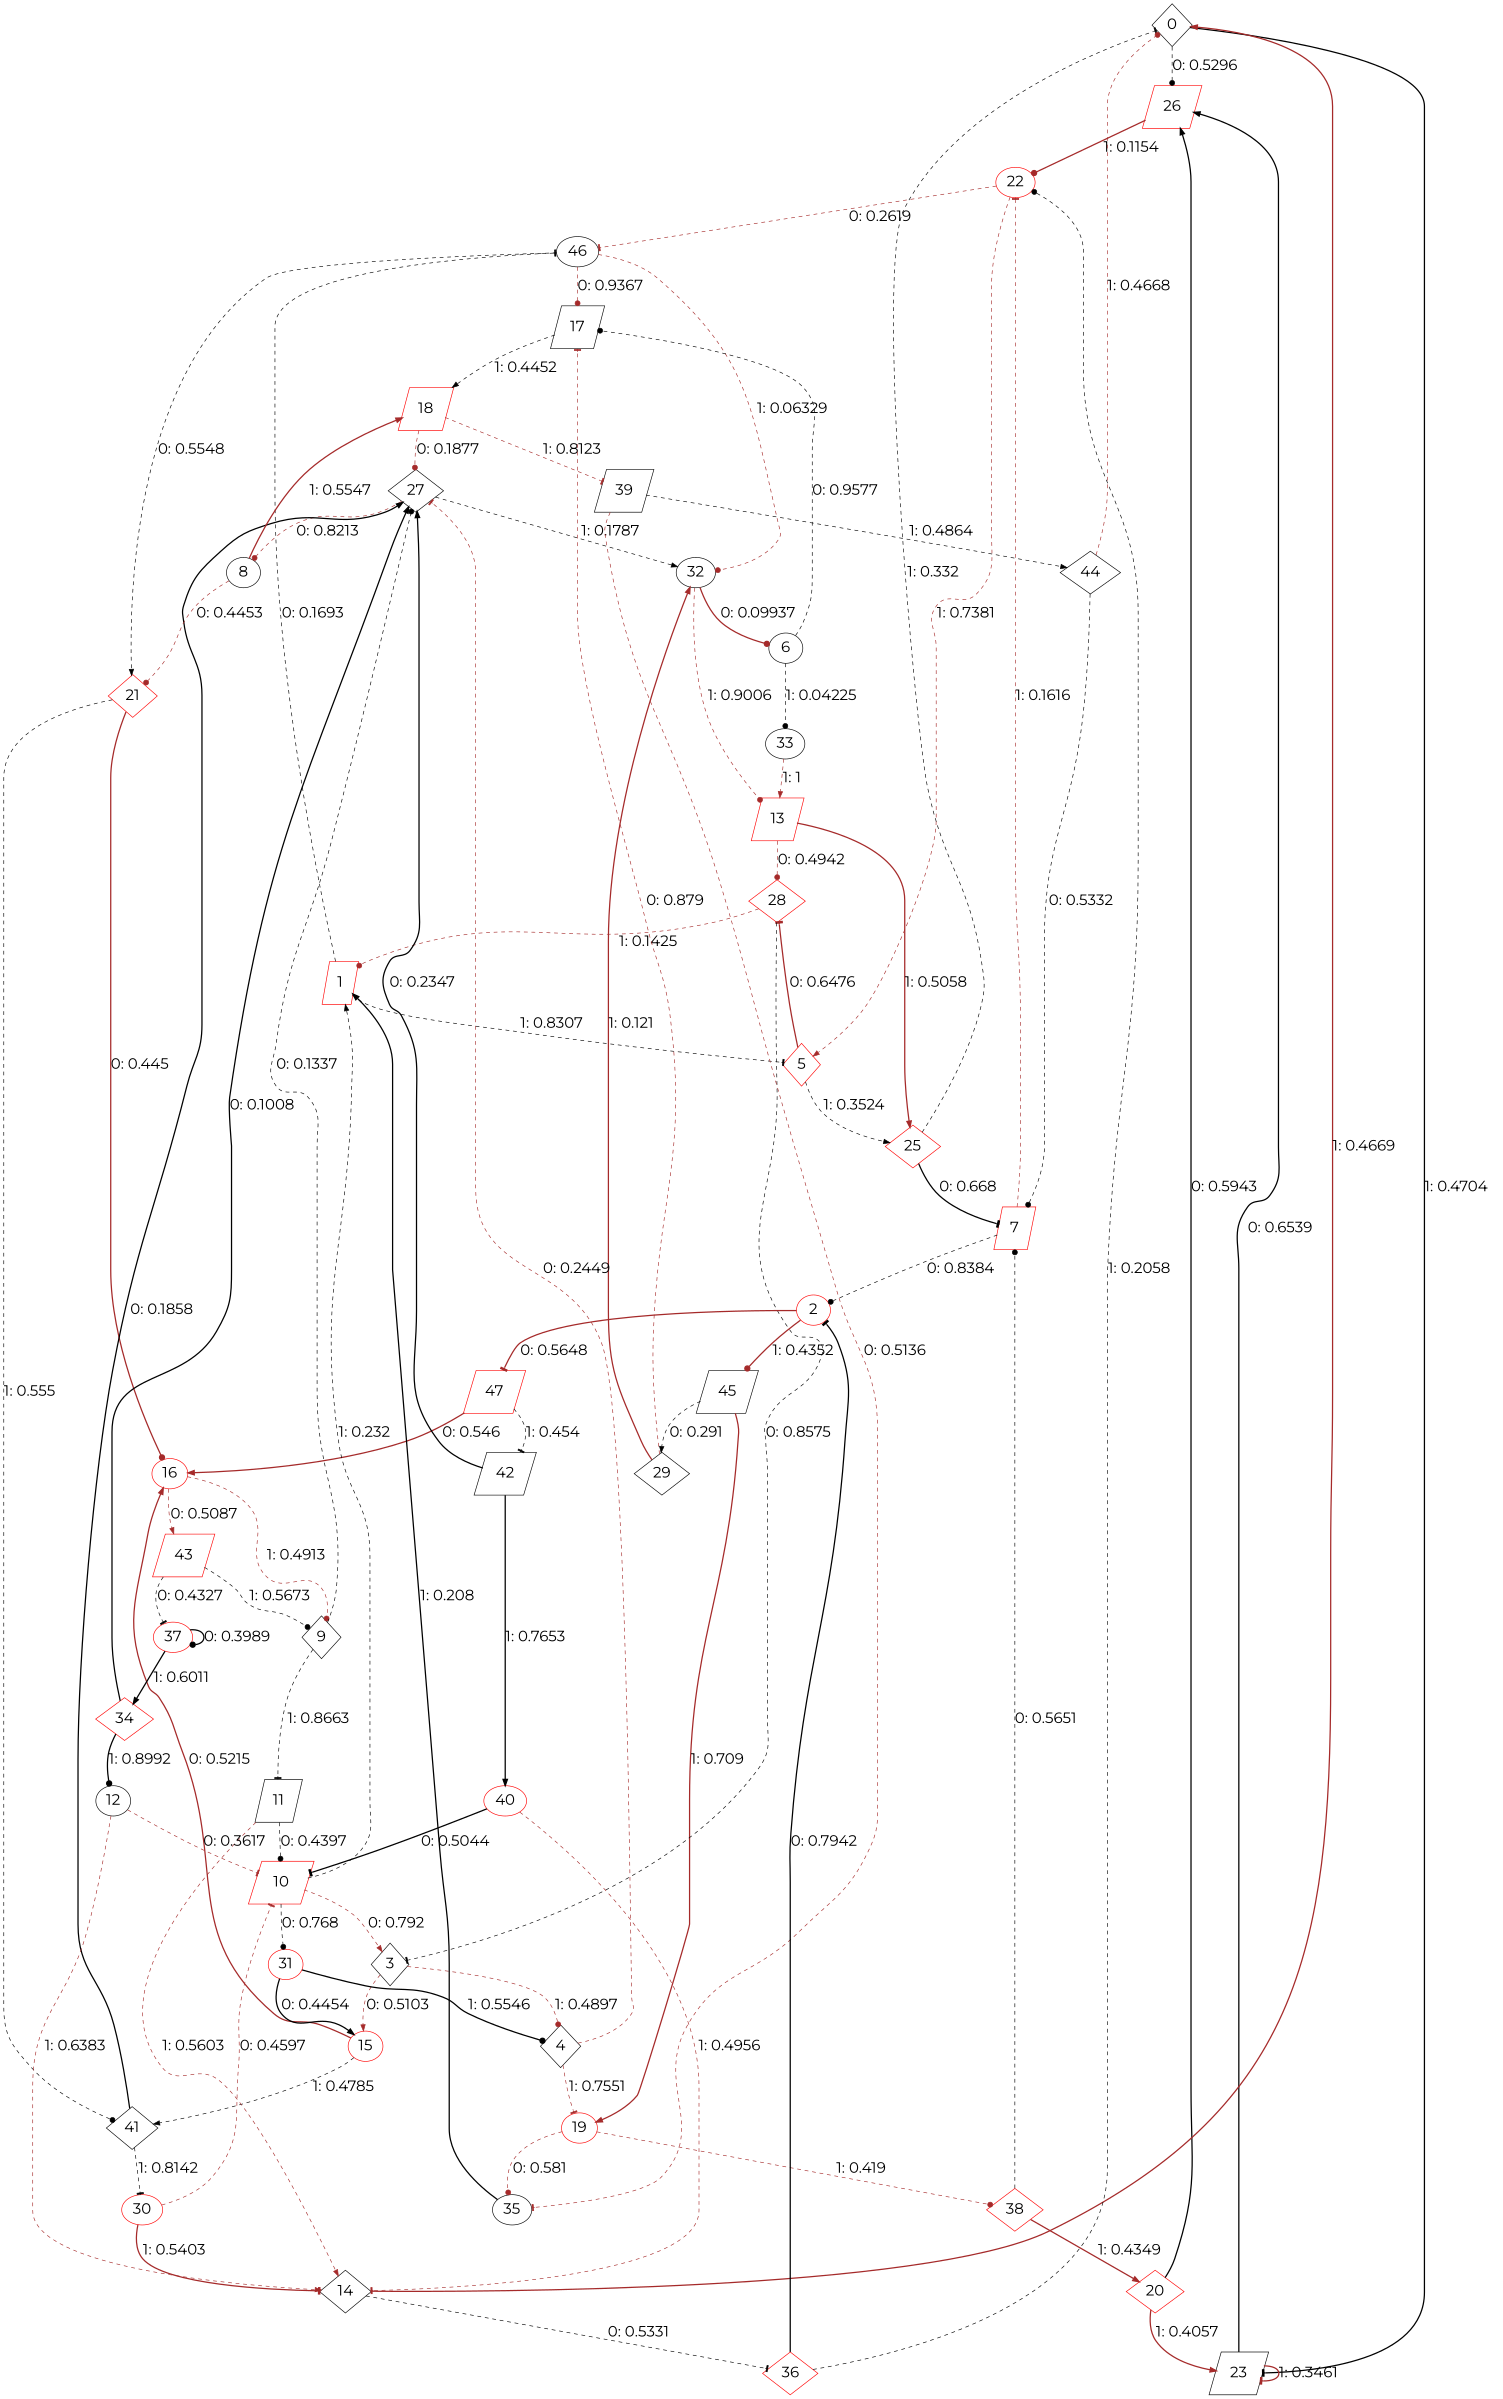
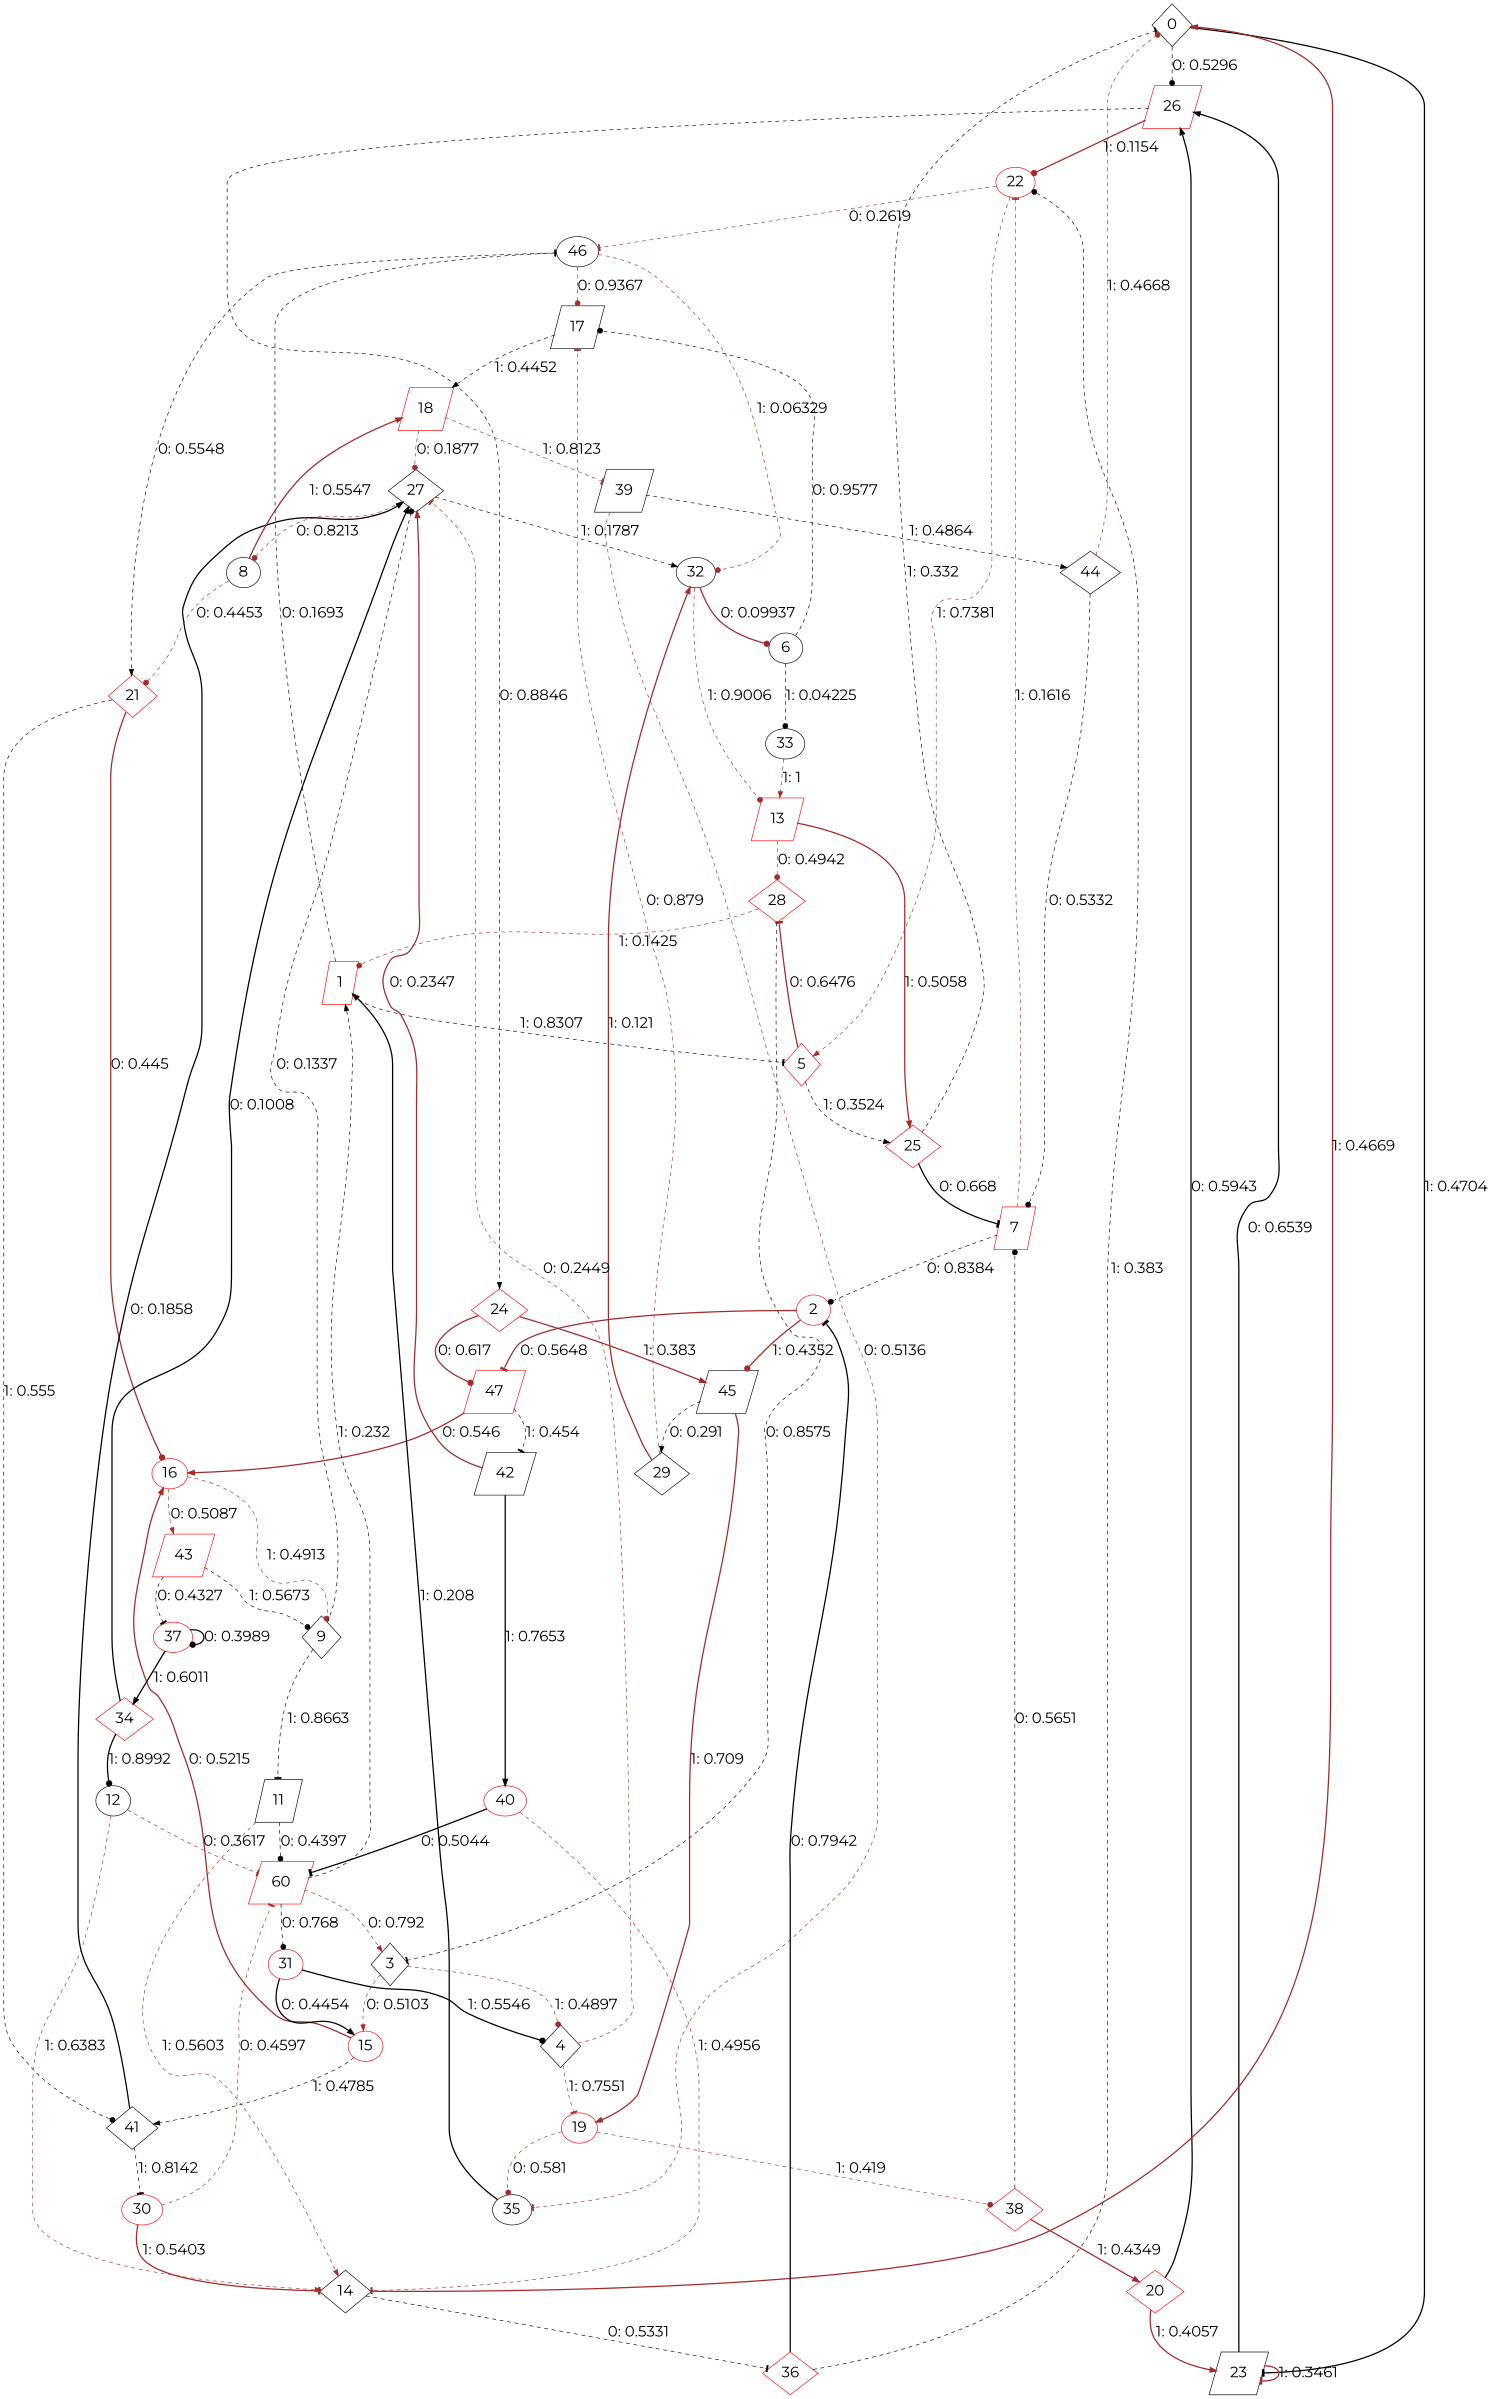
(389, 1004) -> (389, 1004)
(1145, 1269) -> (1145, 1269)
none -> (500, 1310)
(281, 1883) -> (281, 1883)
